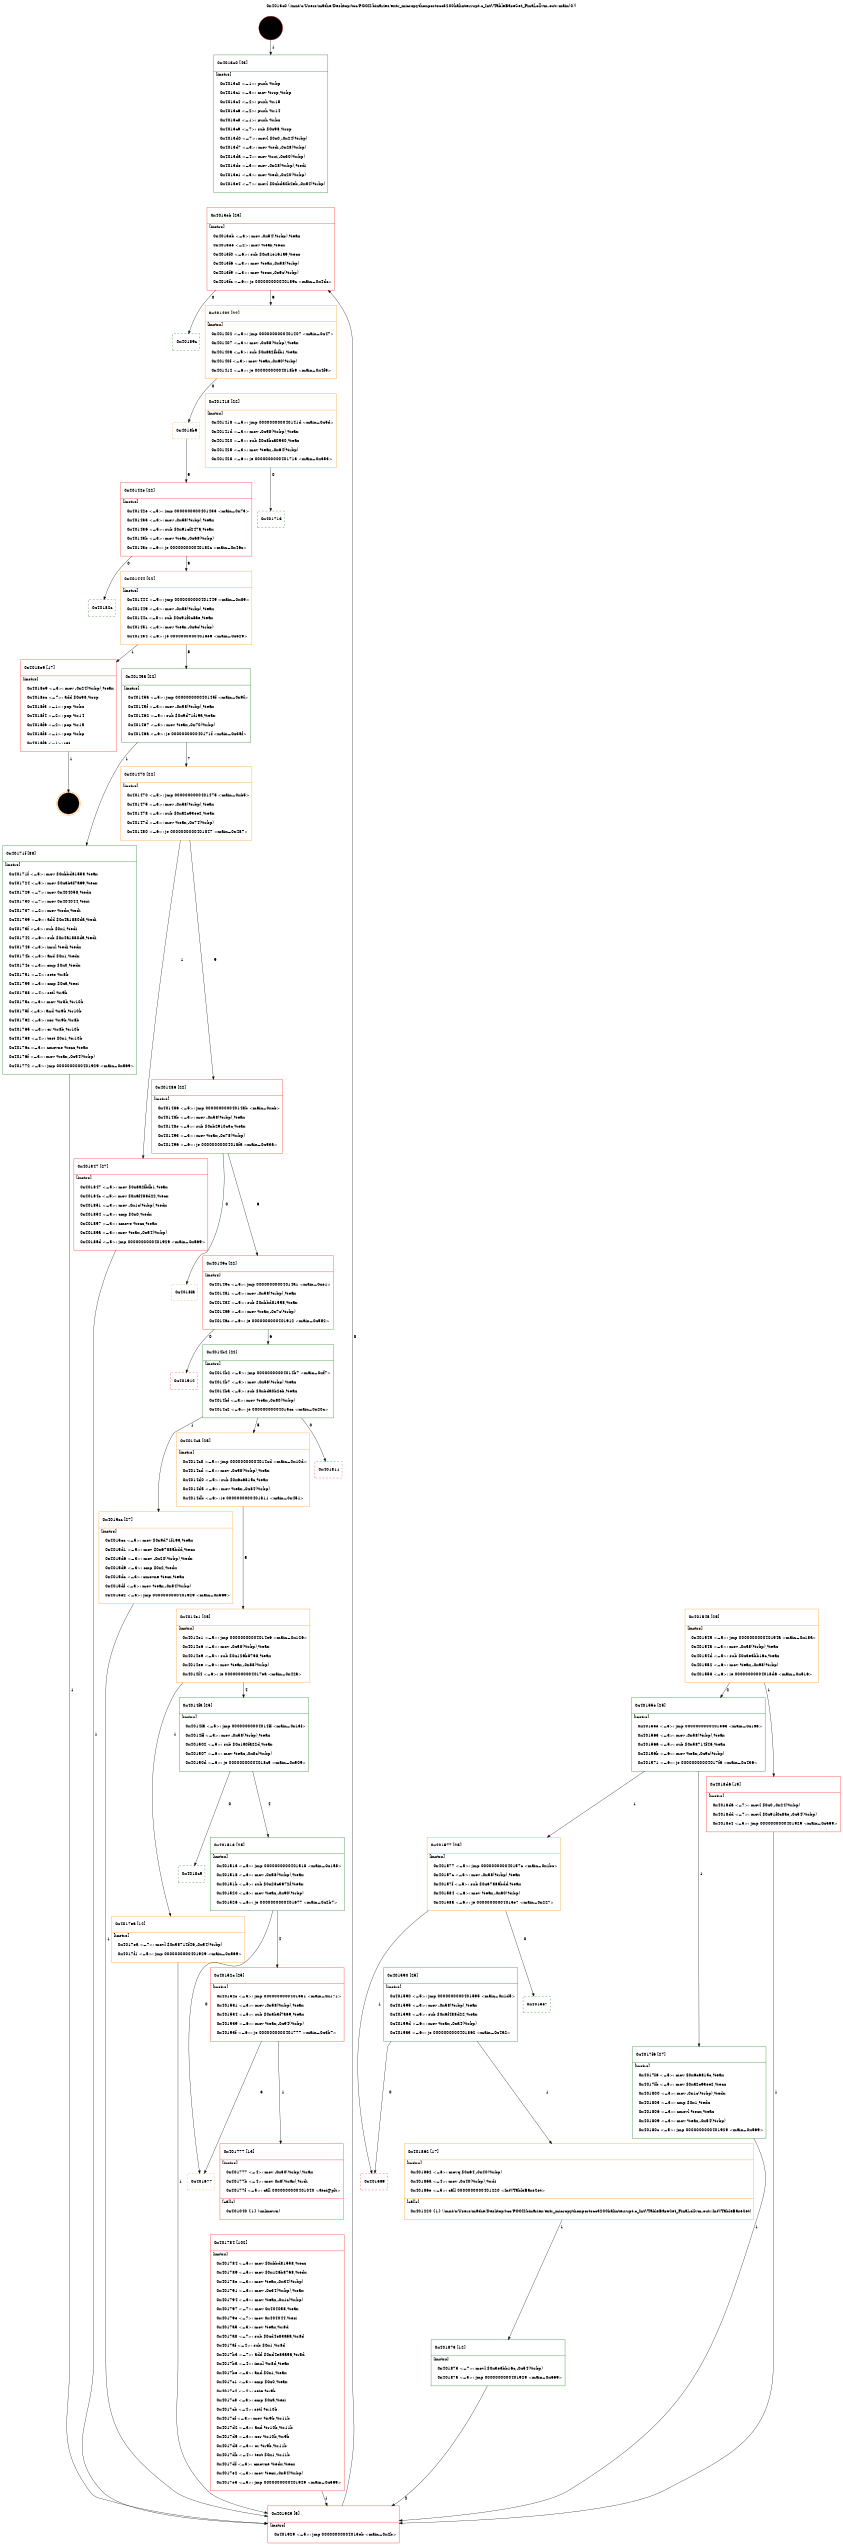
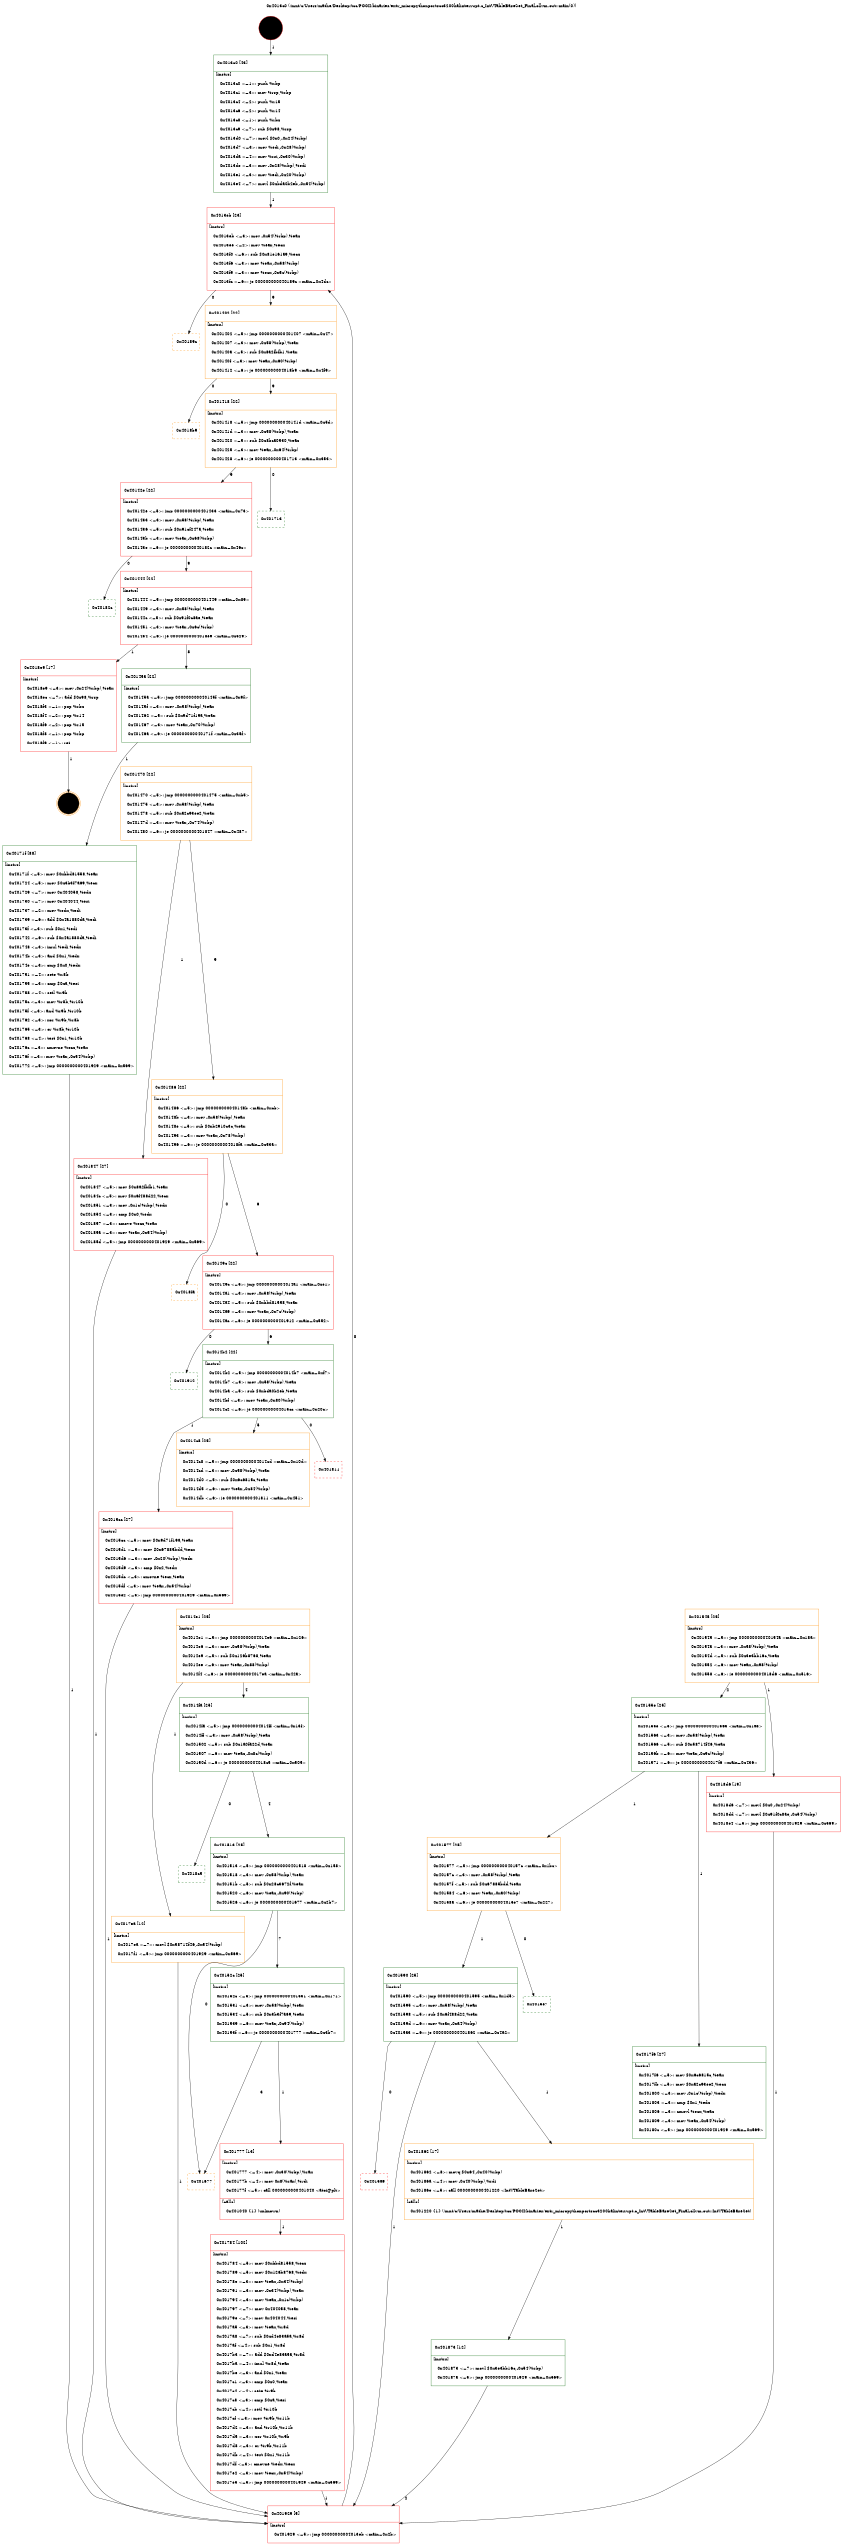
none -> (271, 198)
(186, 342) -> (186, 342)
none -> (271, 385)
(186, 459) -> (230, 474)
(186, 608) -> (186, 608)
(186, 753) -> none
(217, 1116) -> (217, 1116)
(184, 1381) -> (184, 1381)
(243, 1556) -> none
(166, 1558) -> (166, 1558)
(279, 1939) -> (279, 1939)
(277, 2004) -> (277, 2004)
(360, 2030) -> (473, 1938)
none -> (281, 2226)
(668, 2411) -> (389, 2271)
